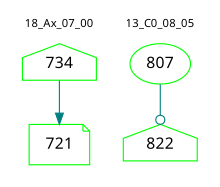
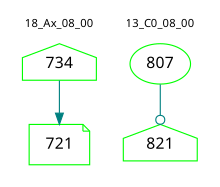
(59, 24) -> (59, 24)
(160, 24) -> (160, 24)
(160, 145) -> (160, 145)
